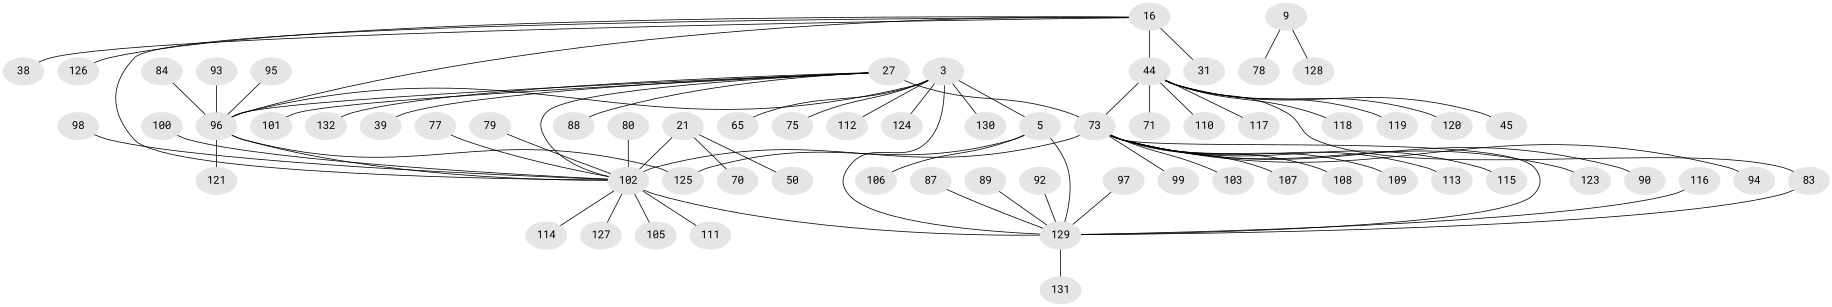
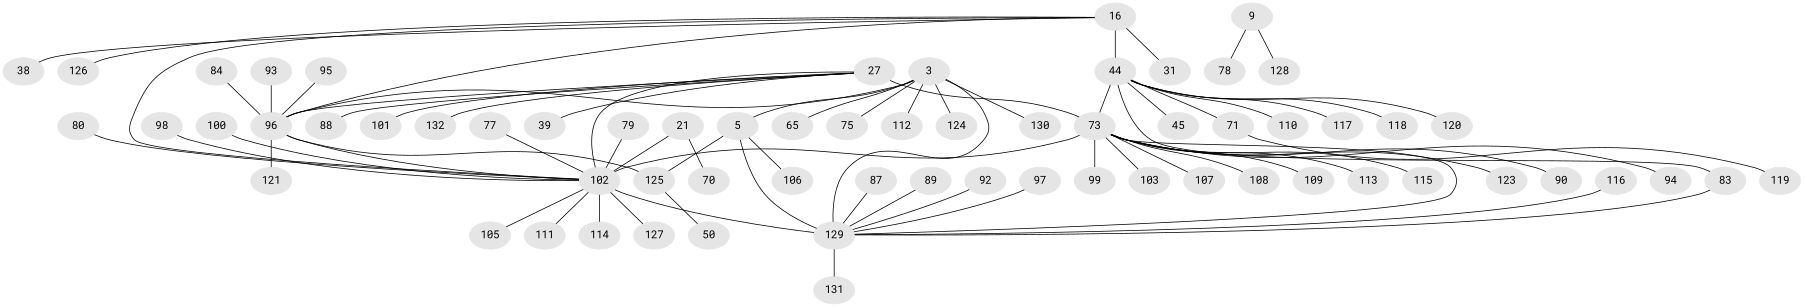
(1273, 99) -> (1507, 153)
(728, 149) -> (677, 203)
